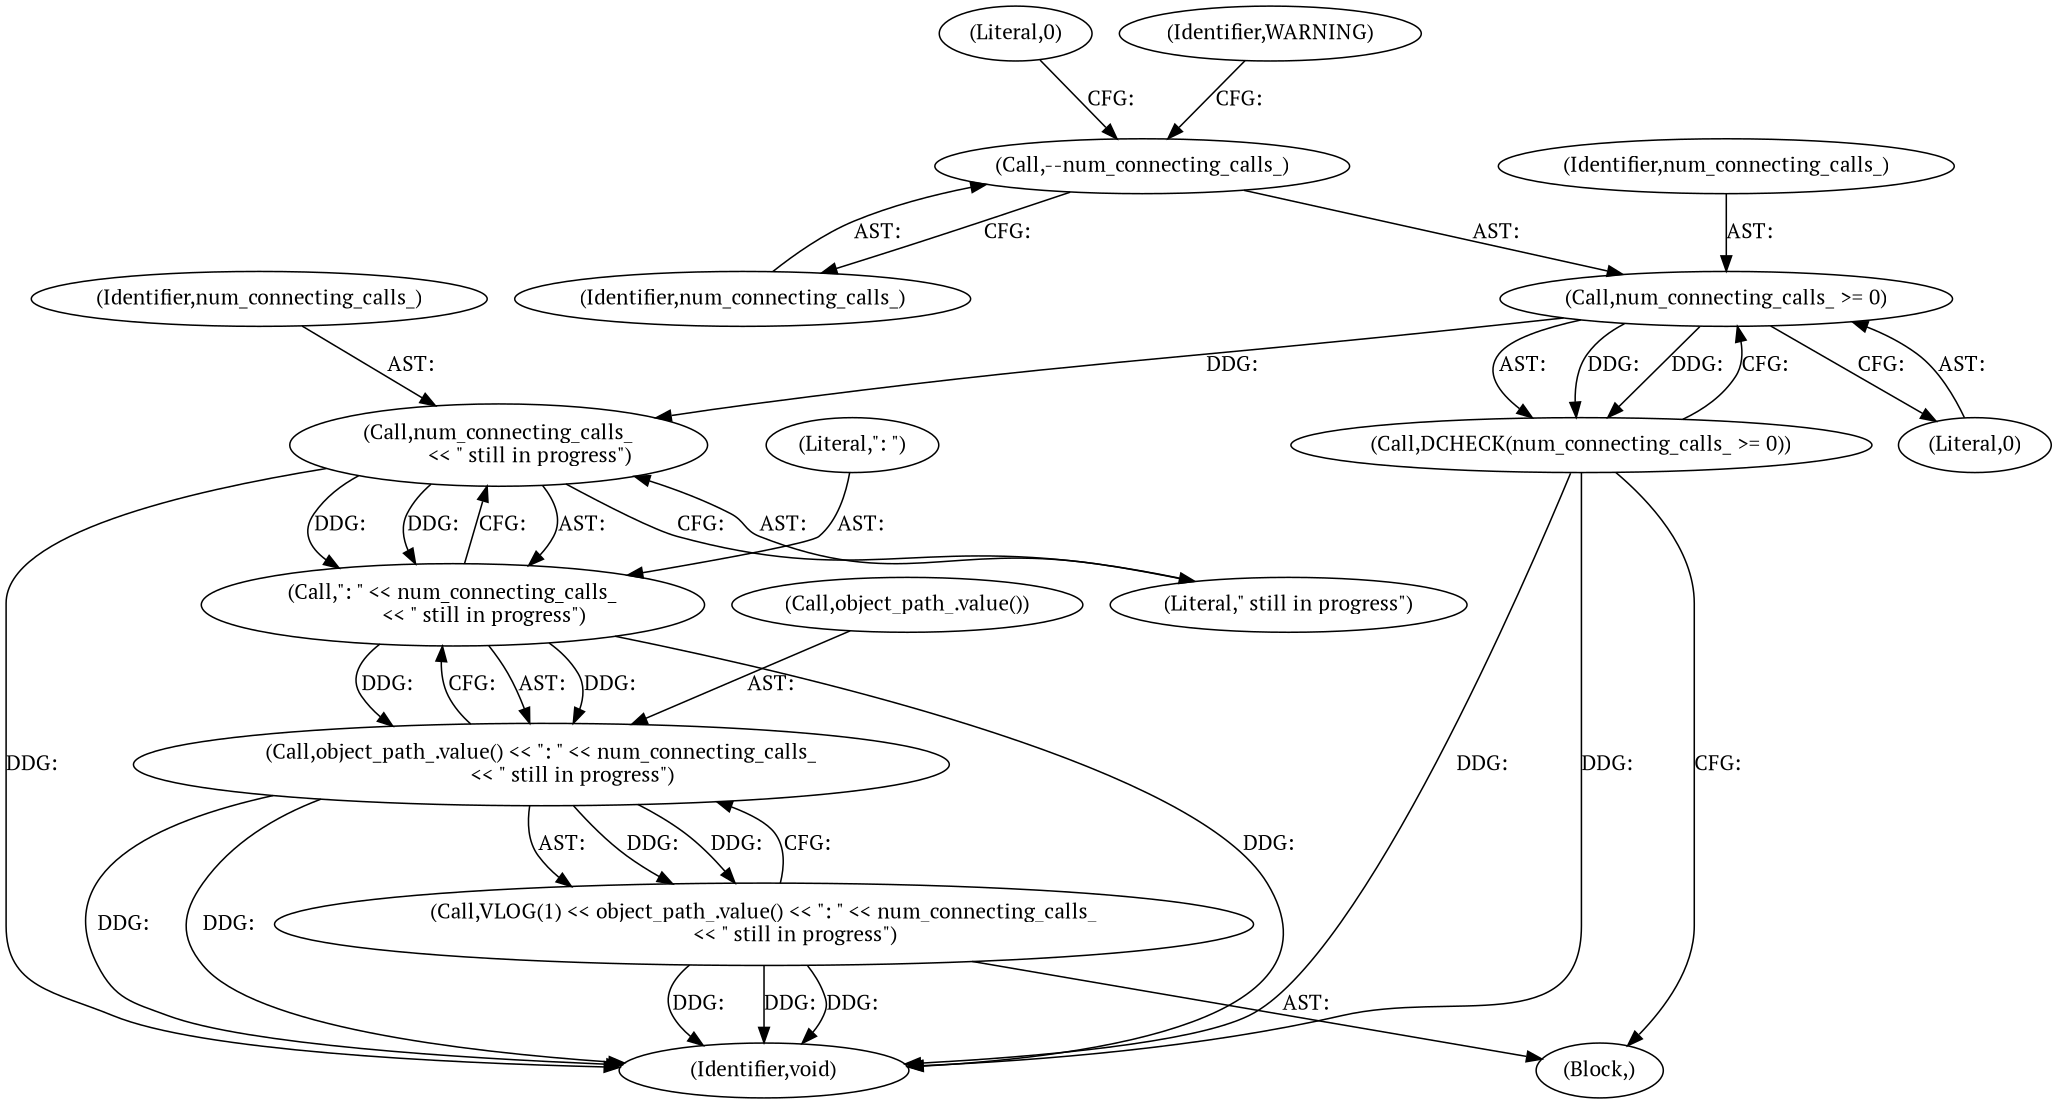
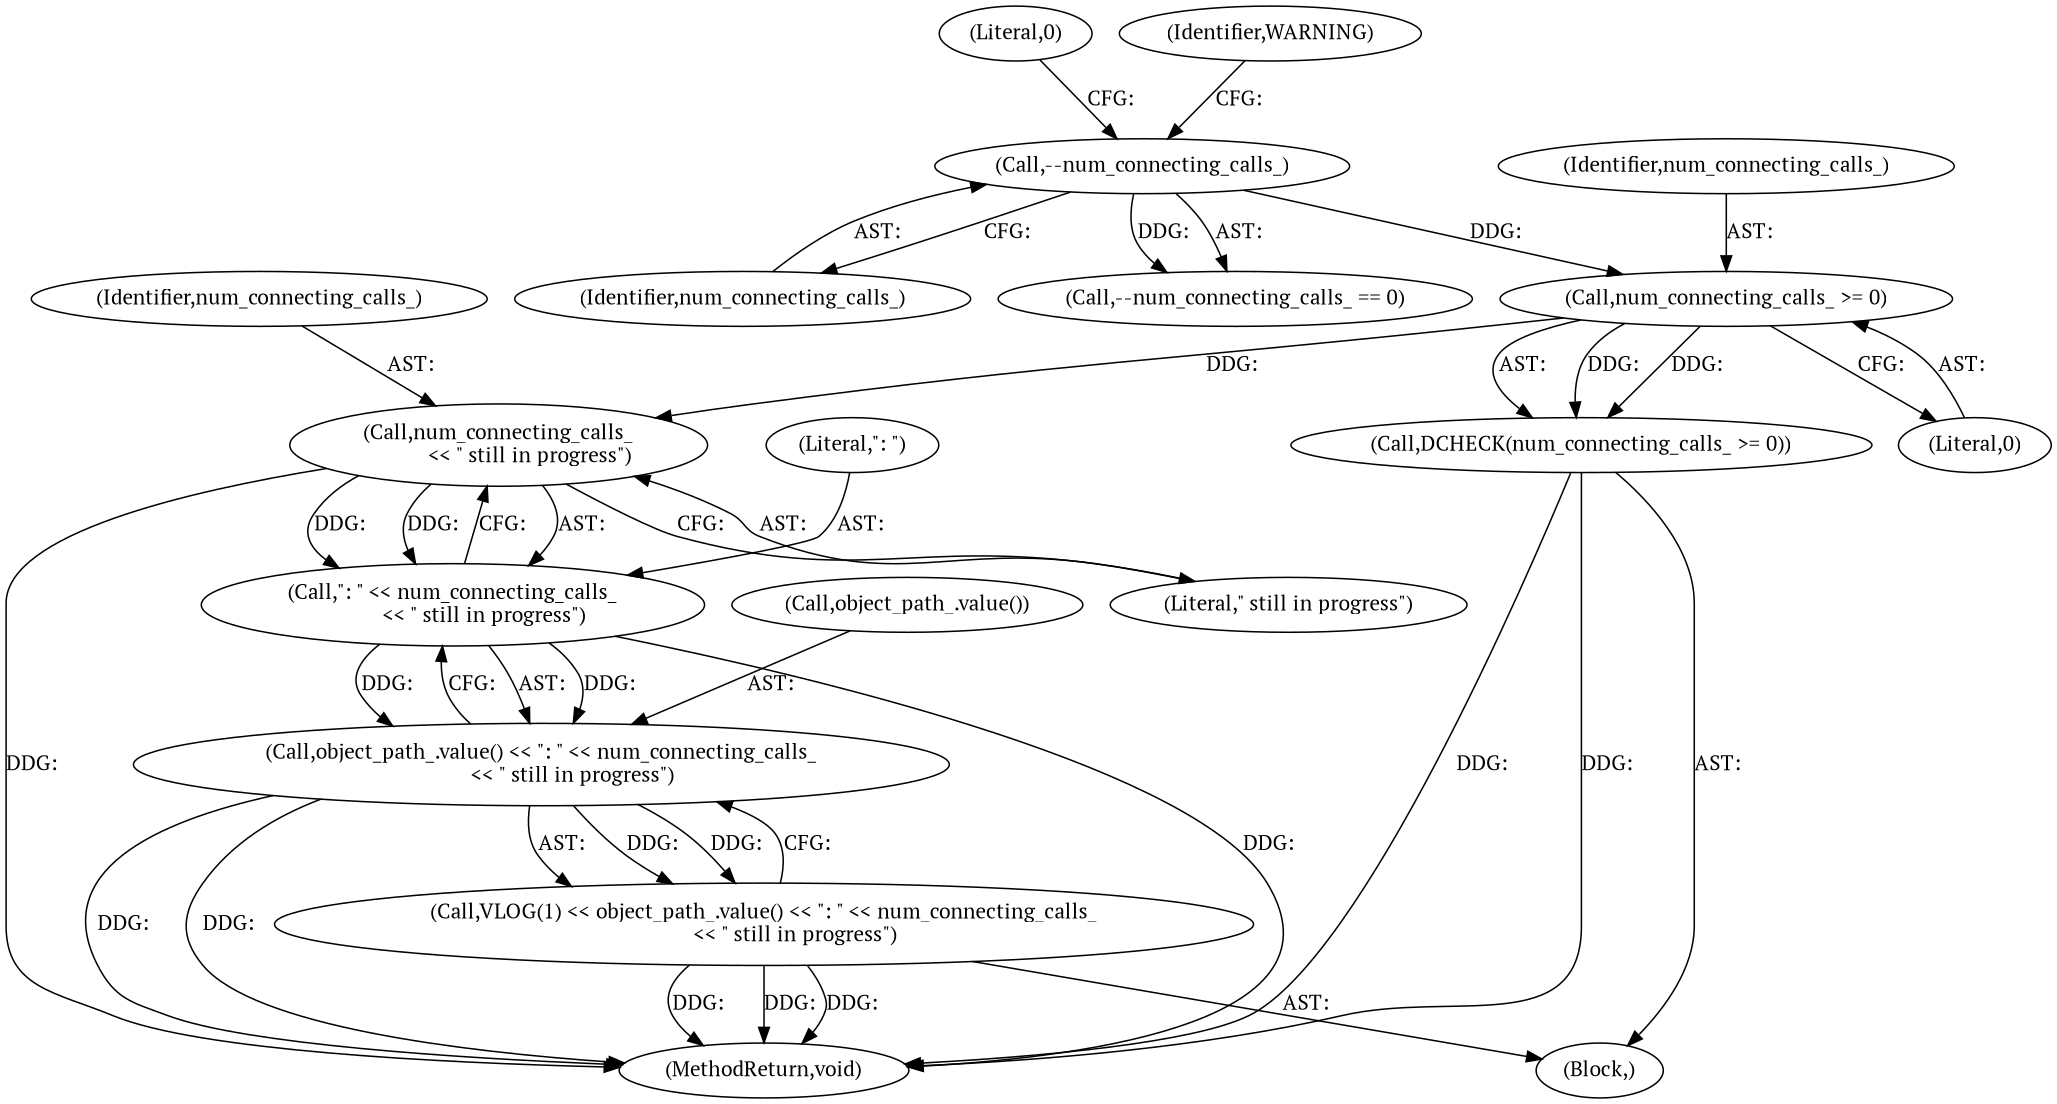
(1499, 233) -> (1499, 233)
none -> (1235, 299)
(1726, 389) -> none
(1721, 765) -> (1721, 765)
(764, 1070) -> (764, 1070)
